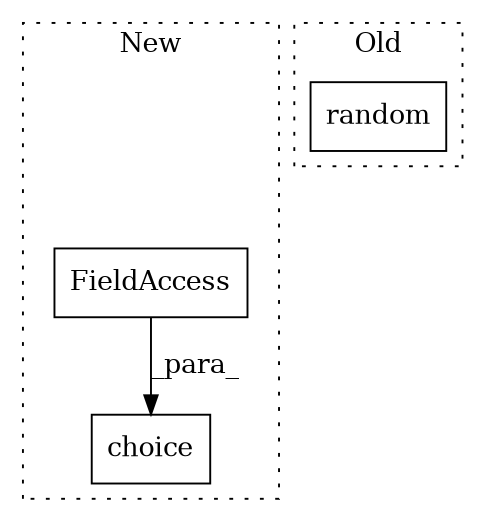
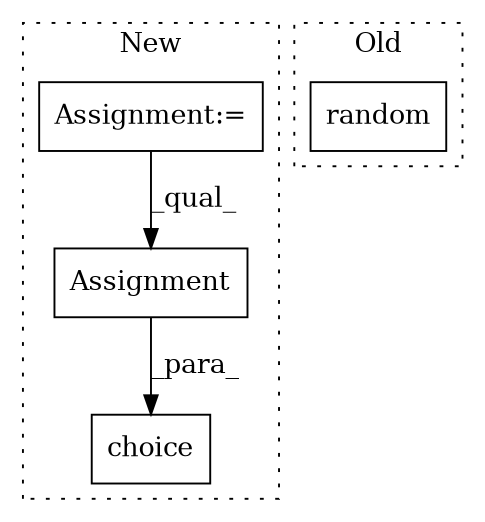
none -> (151, 117)
(151, 283) -> (151, 283)
